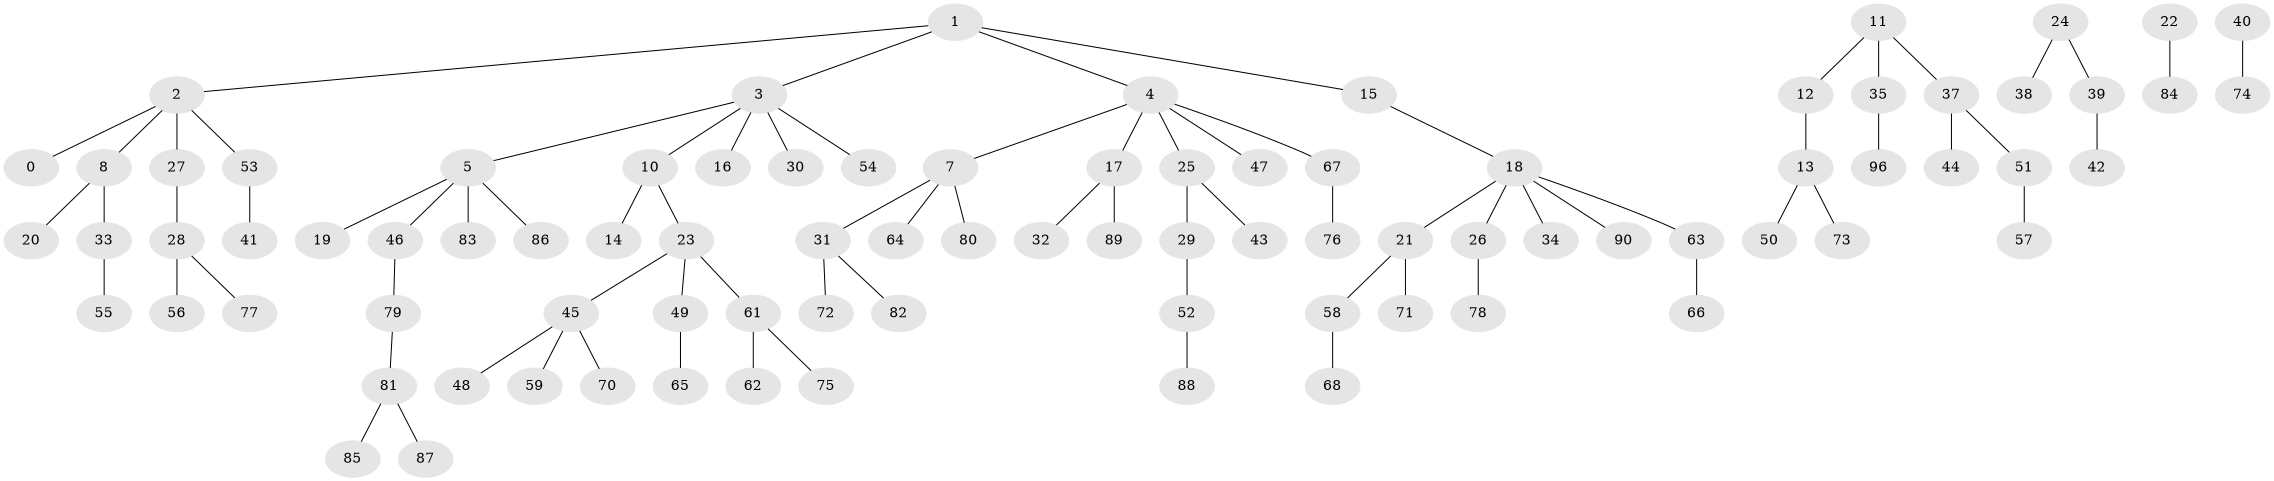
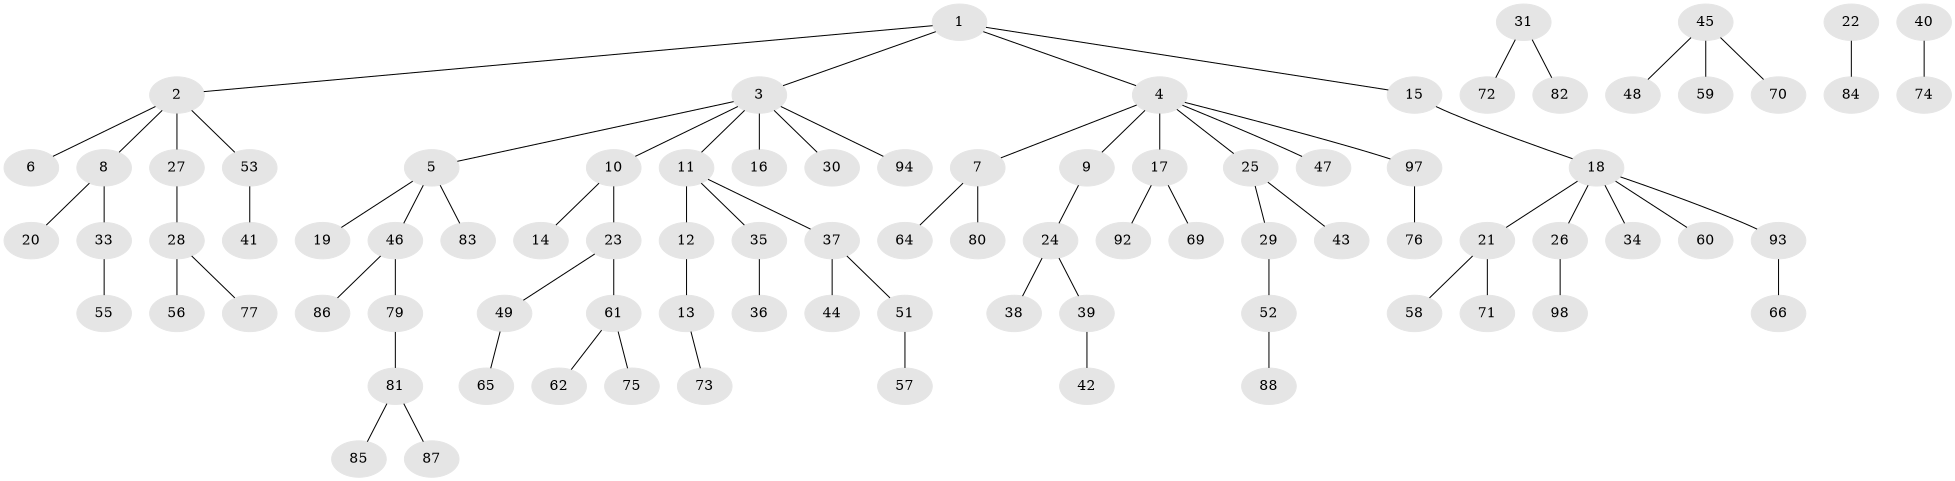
none -> (723, 131)
(31, 168) -> (31, 168)
(869, 168) -> (905, 168)
none -> (1087, 168)
(1333, 168) -> (1415, 168)
(1879, 168) -> (759, 313)
(504, 204) -> (359, 277)
(887, 204) -> none
(1041, 241) -> (1123, 241)
(1114, 241) -> (1196, 241)
(1624, 241) -> (1706, 241)
(1697, 241) -> (1779, 241)
(1769, 241) -> none
(629, 277) -> none
(1478, 313) -> (1560, 313)
(1333, 386) -> none
